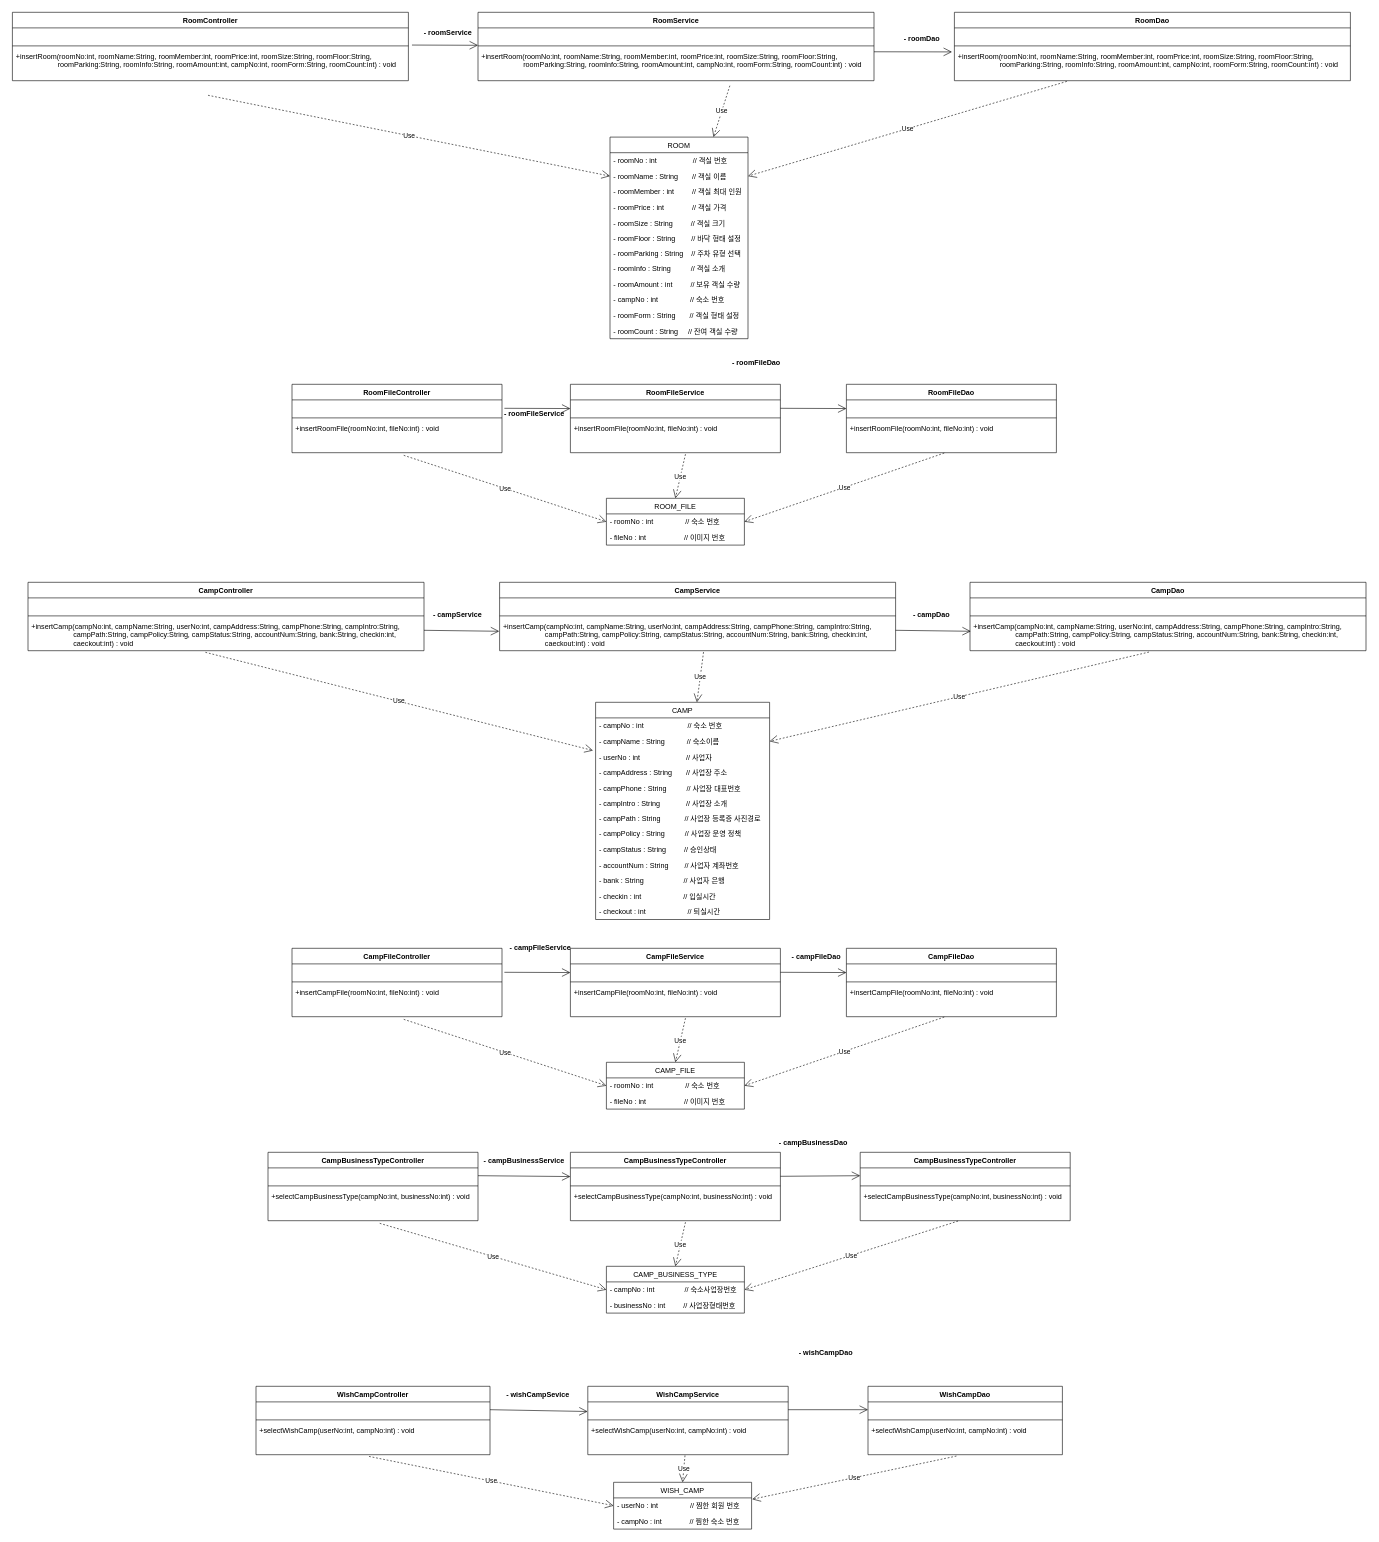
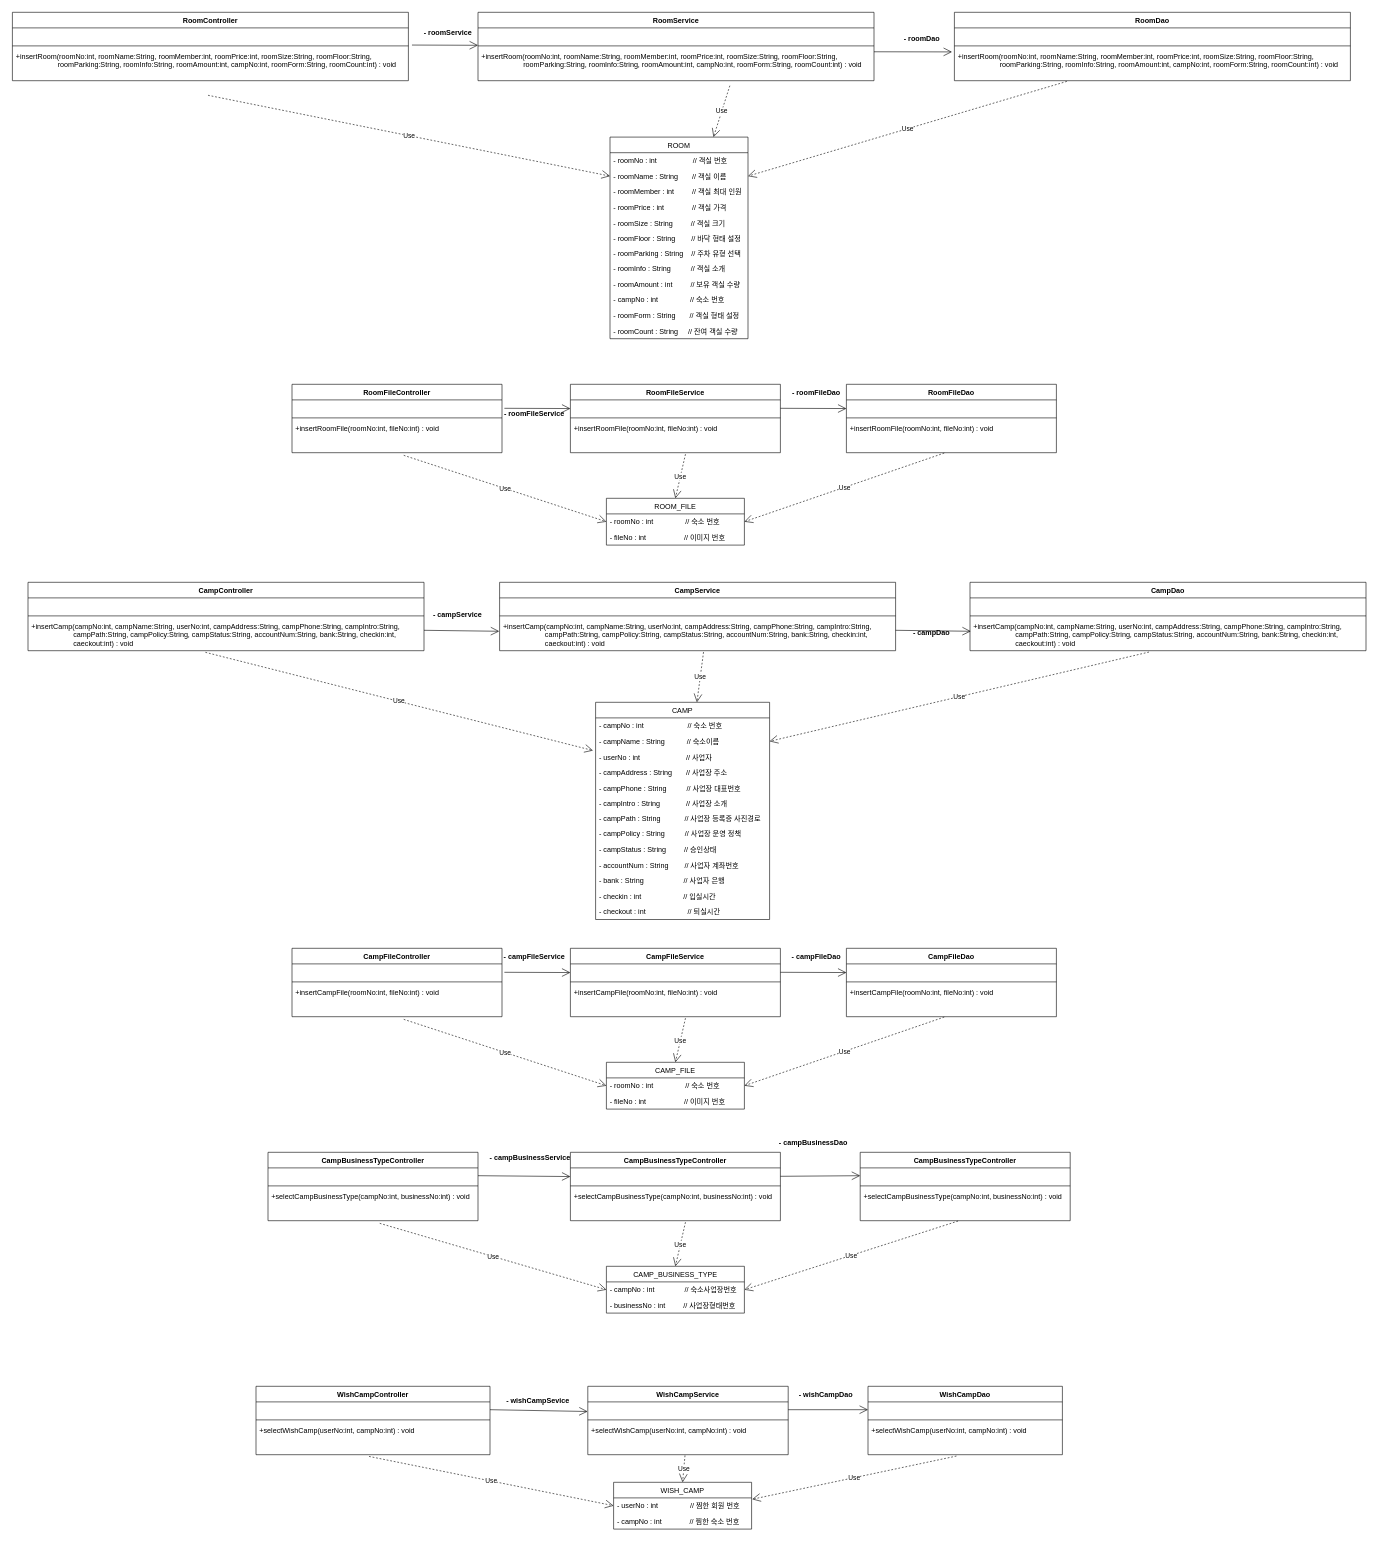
(756, 362) -> (816, 392)
(932, 614) -> (932, 632)
(540, 947) -> (534, 956)
(524, 1160) -> (530, 1157)
(826, 1352) -> (826, 1394)
(538, 1394) -> (538, 1400)
